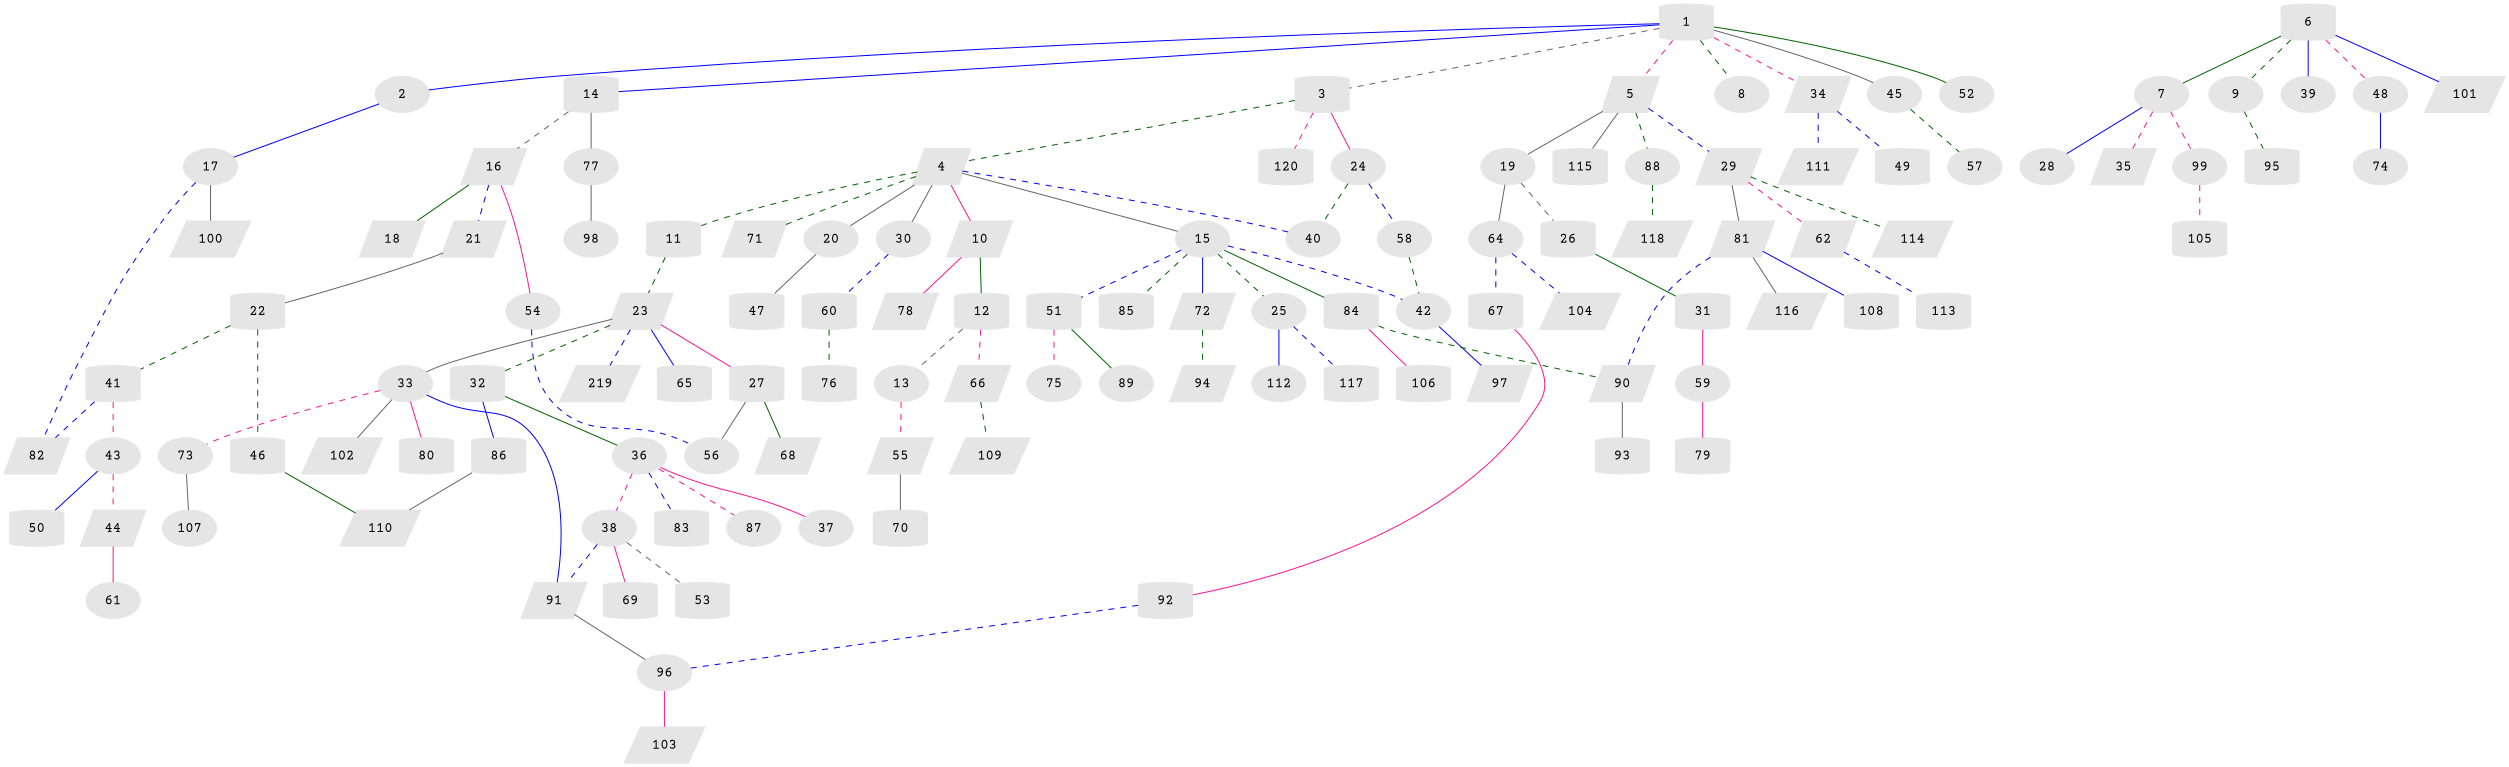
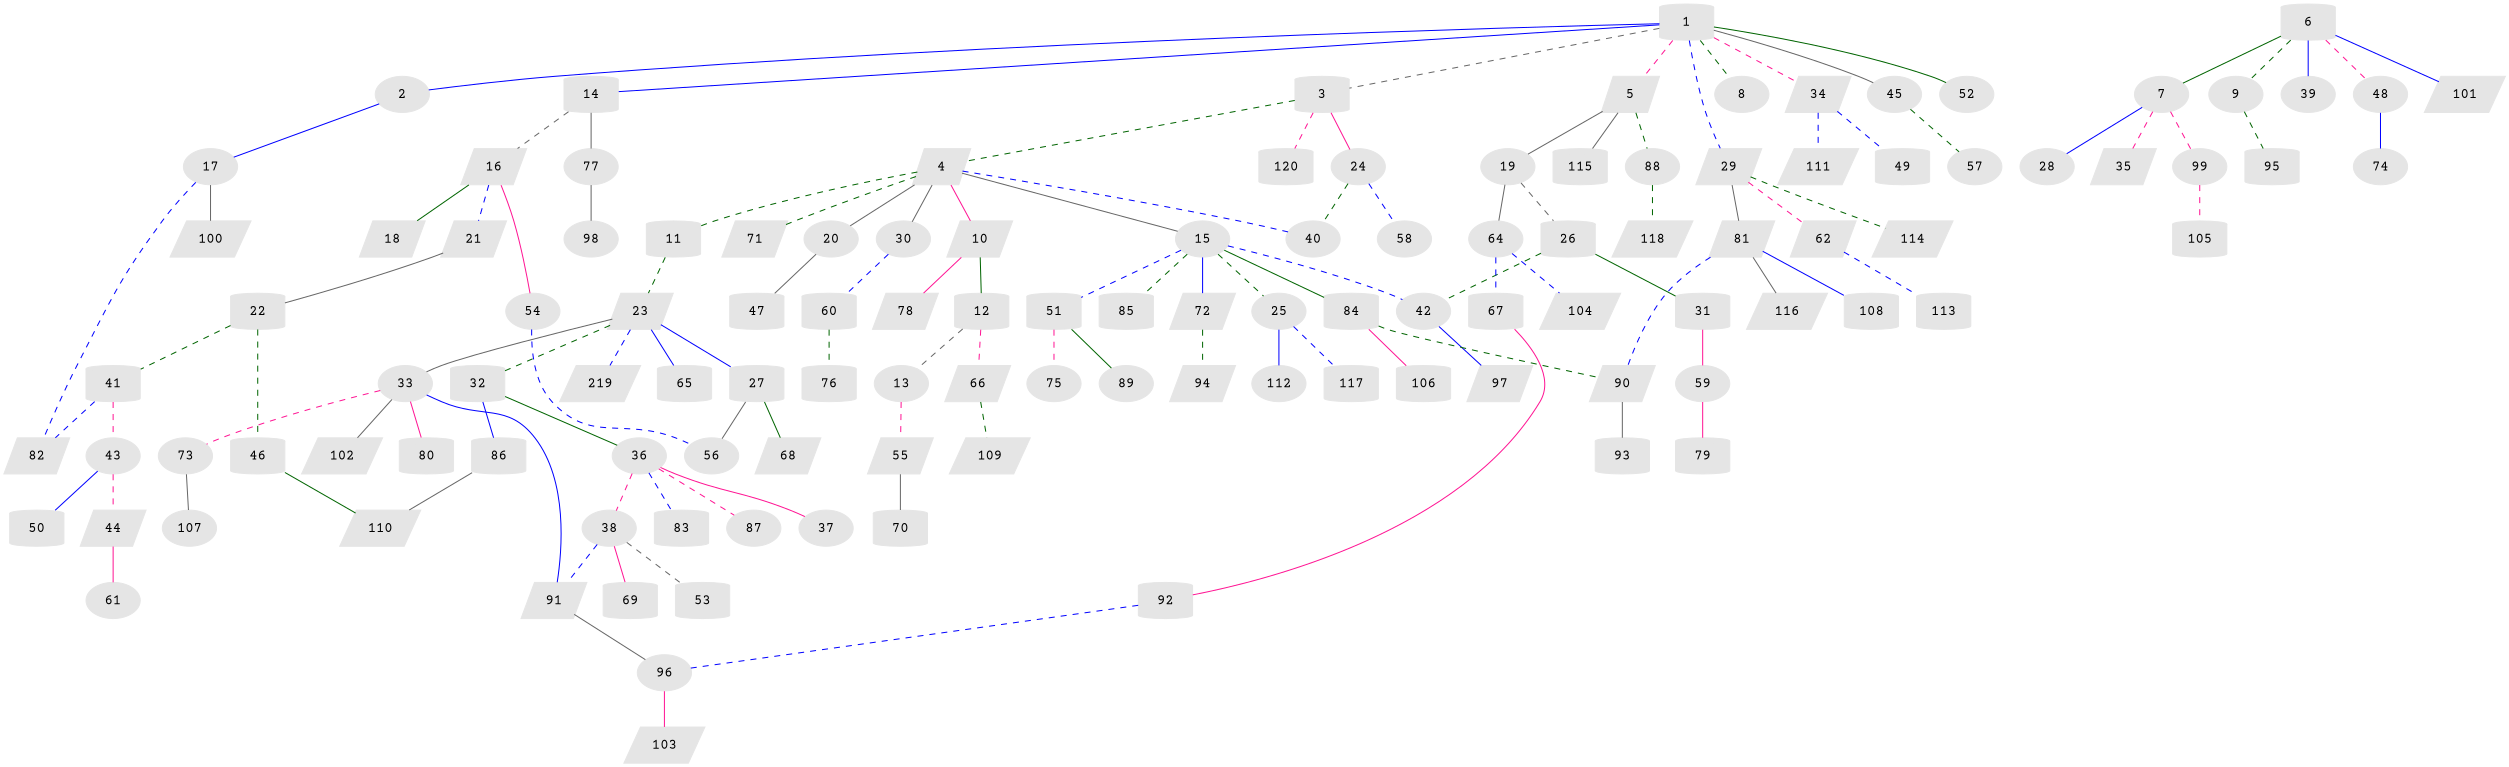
(1679, 130) -> (1701, 96)
(1414, 275) -> (1488, 279)
(696, 346) -> (696, 346)
